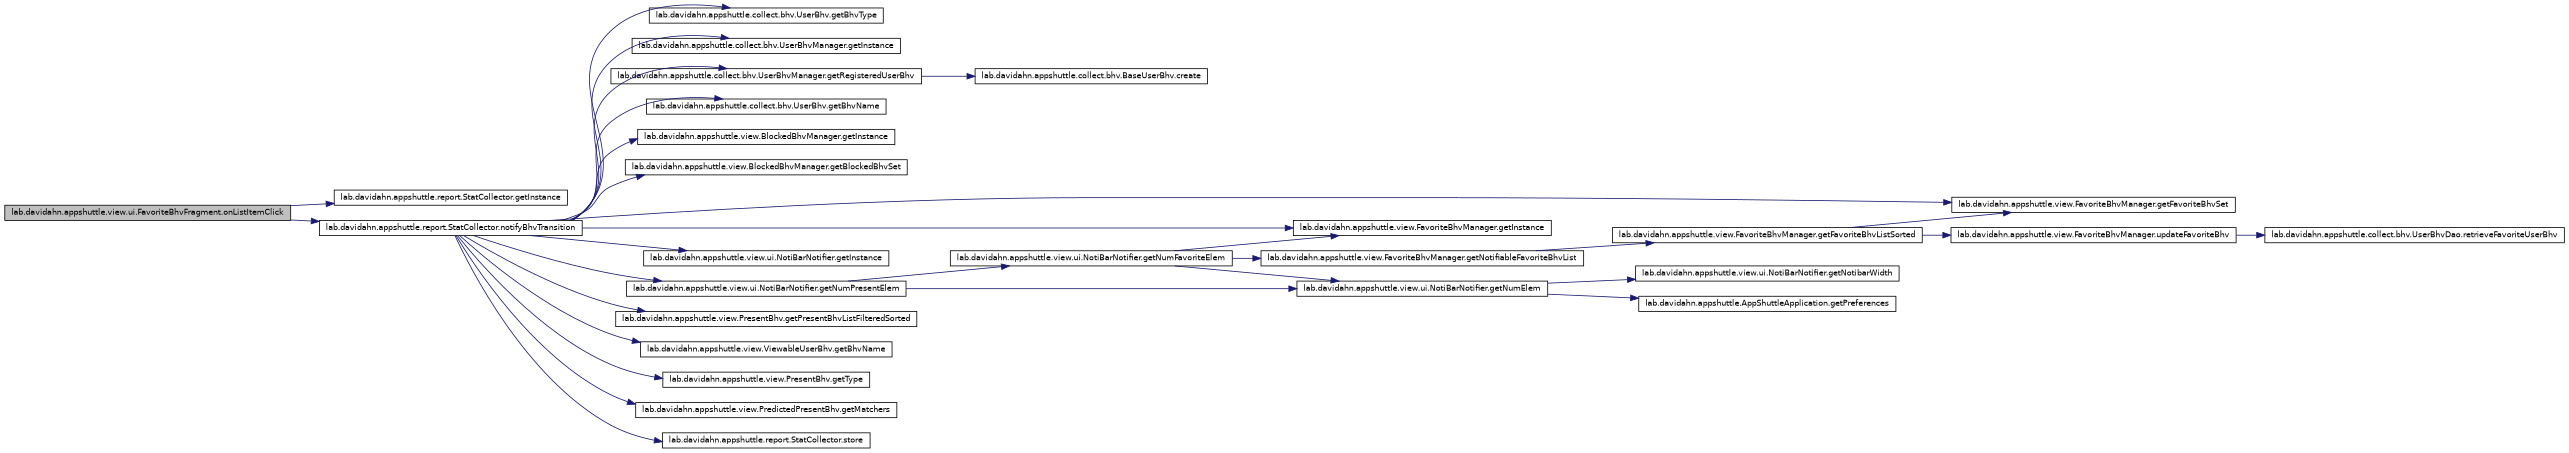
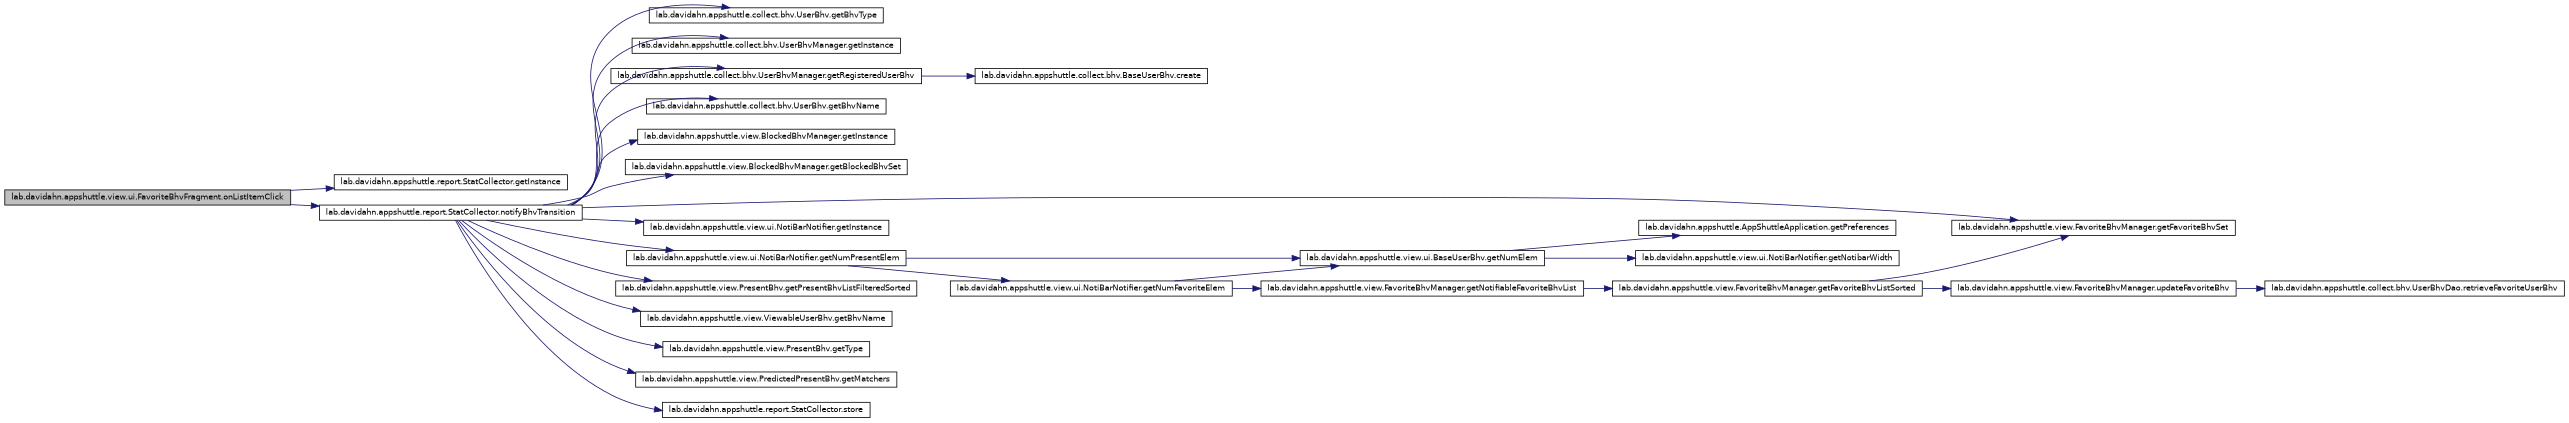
(1422, 228) -> none
(1422, 289) -> (1422, 258)
